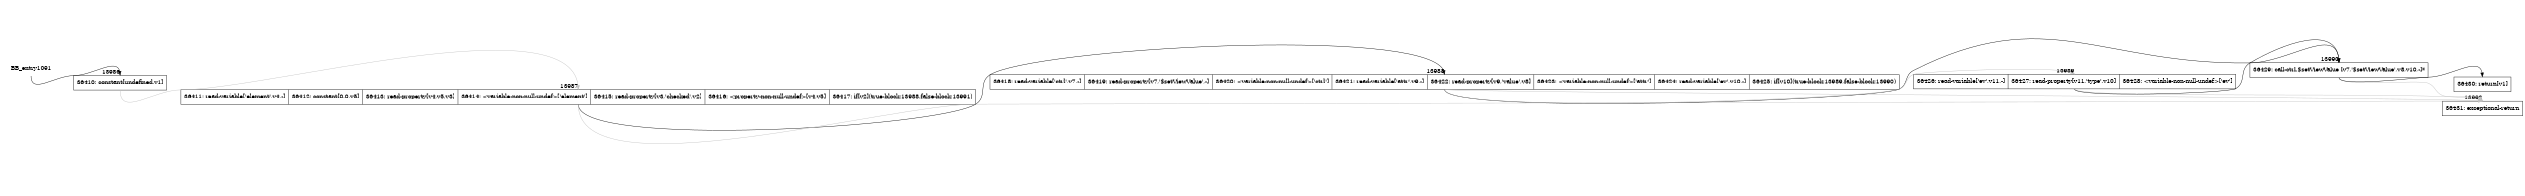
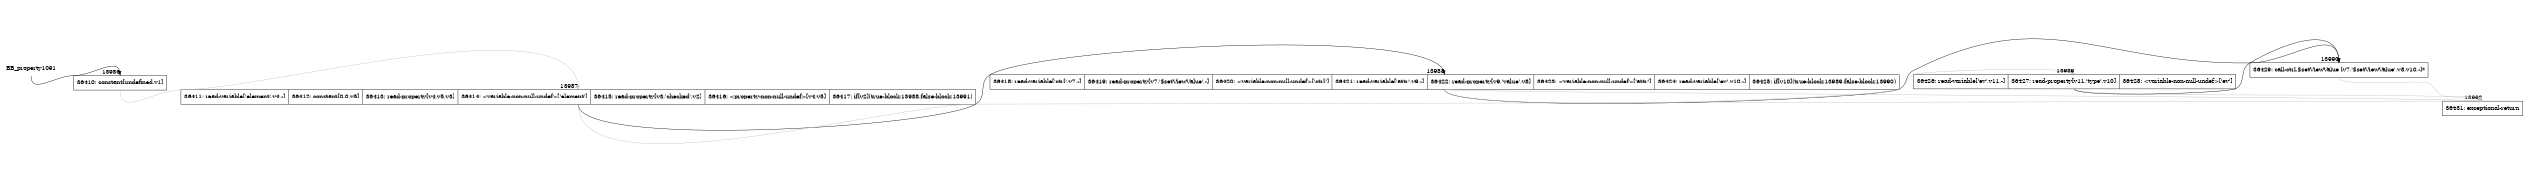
(31, 68) -> (31, 68)
(2482, 84) -> none
